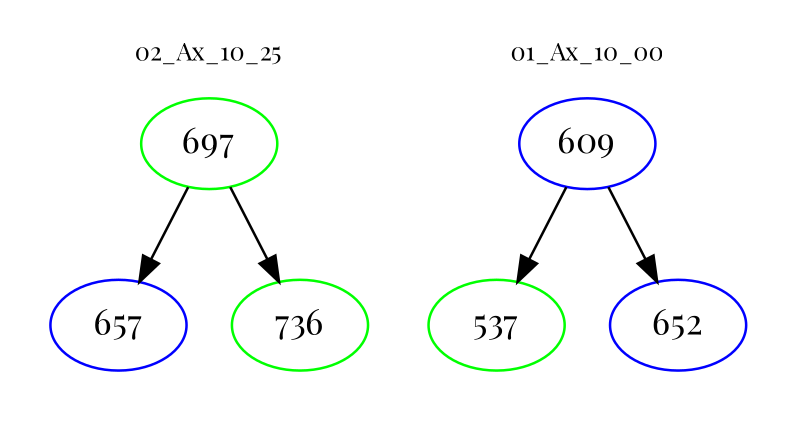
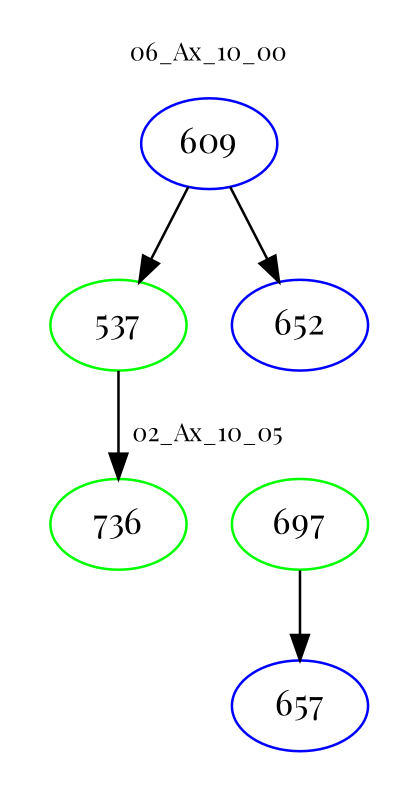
(209, 54) -> (209, 435)
(587, 54) -> (209, 54)
(249, 223) -> (118, 426)
